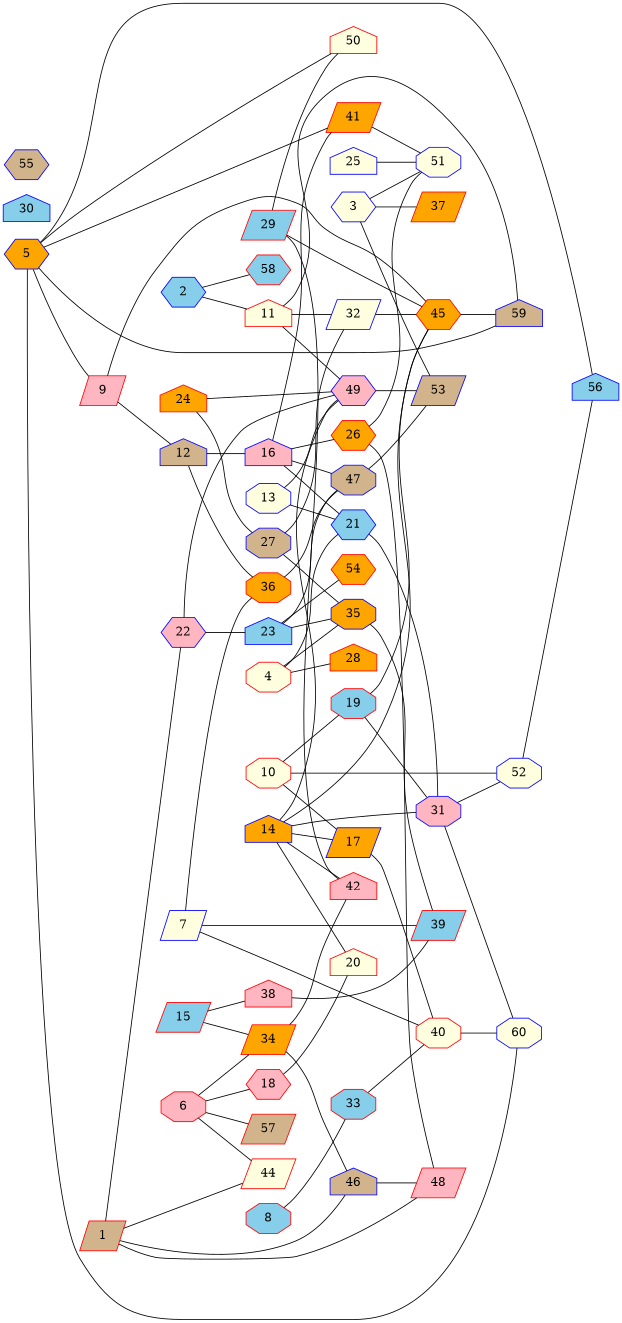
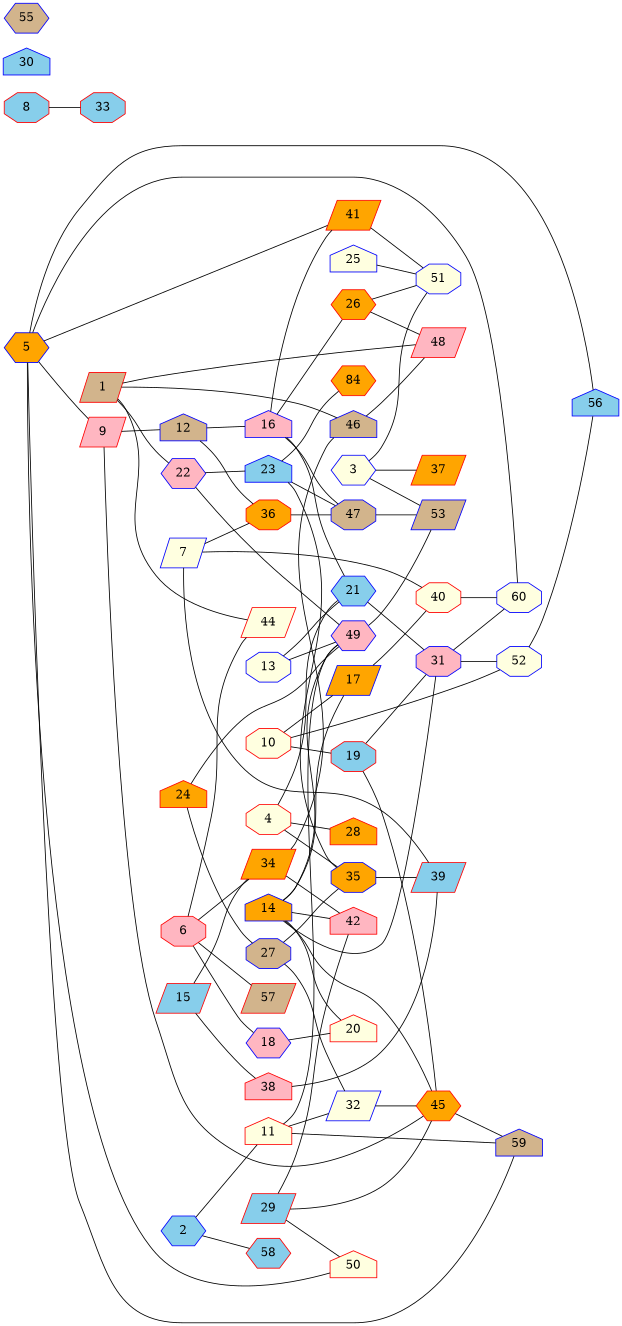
(353, 570) -> (353, 381)
(396, 1069) -> none
(268, 1084) -> (268, 1043)
